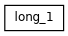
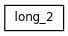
(34, 18) -> (34, 18)
